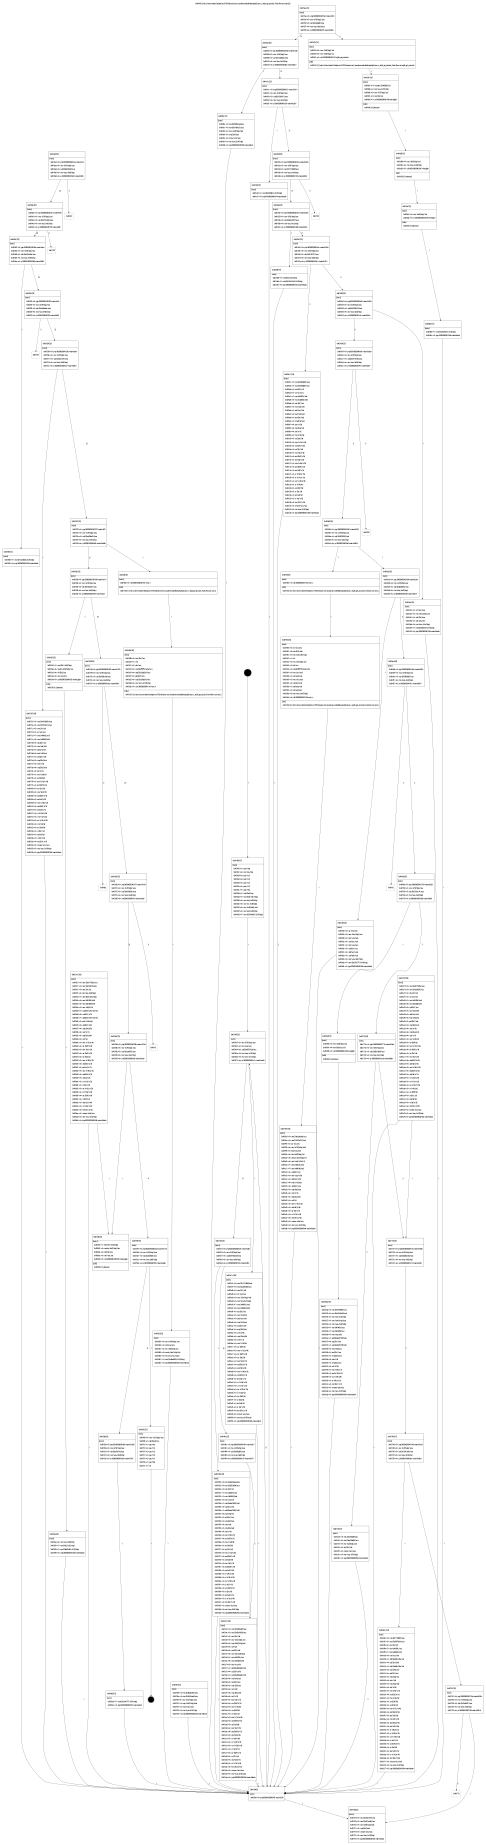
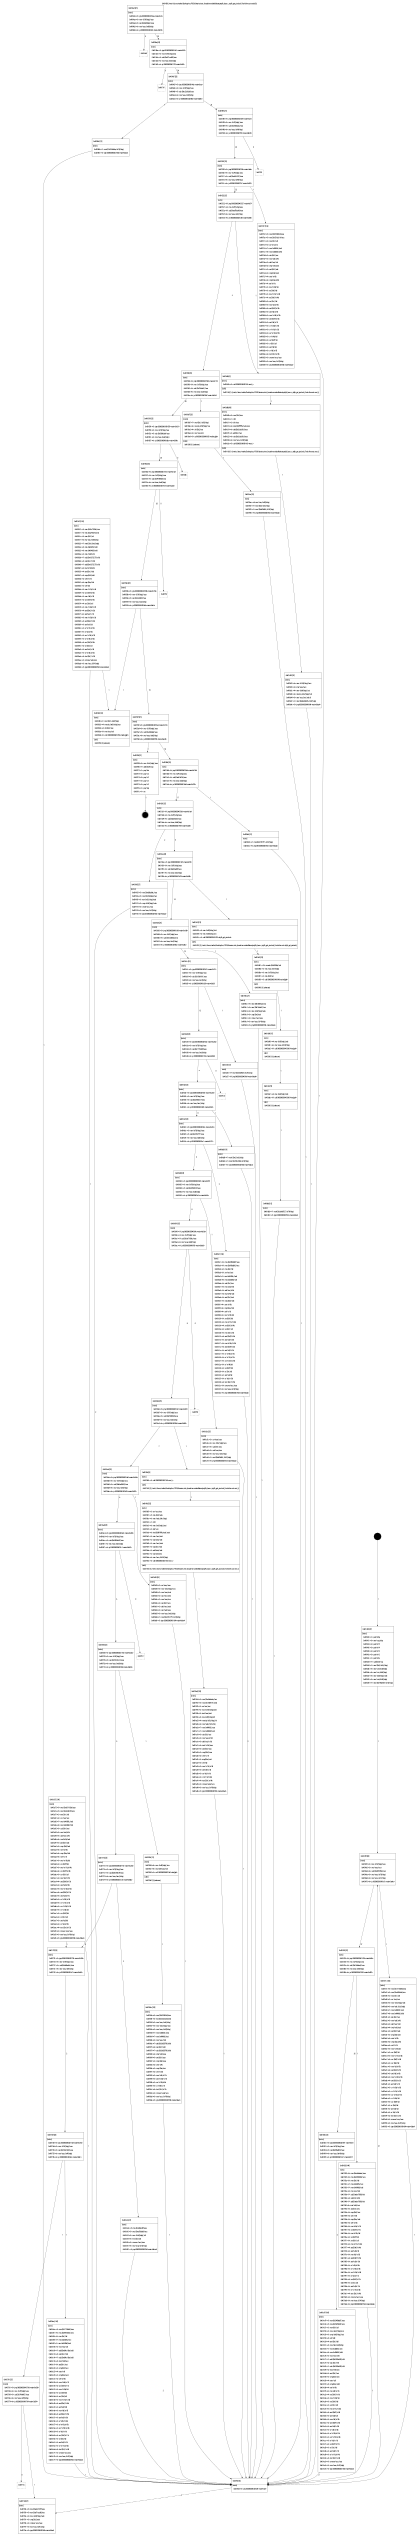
none -> (174, 815)
